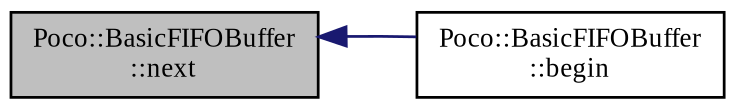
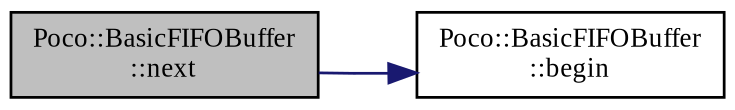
(381, 36) -> (353, 73)
